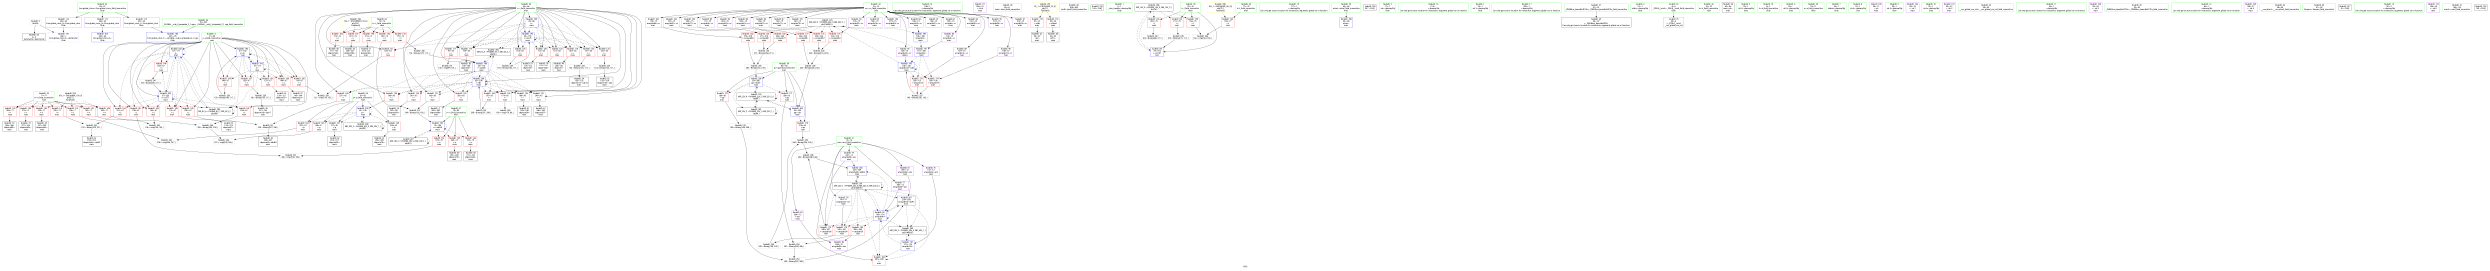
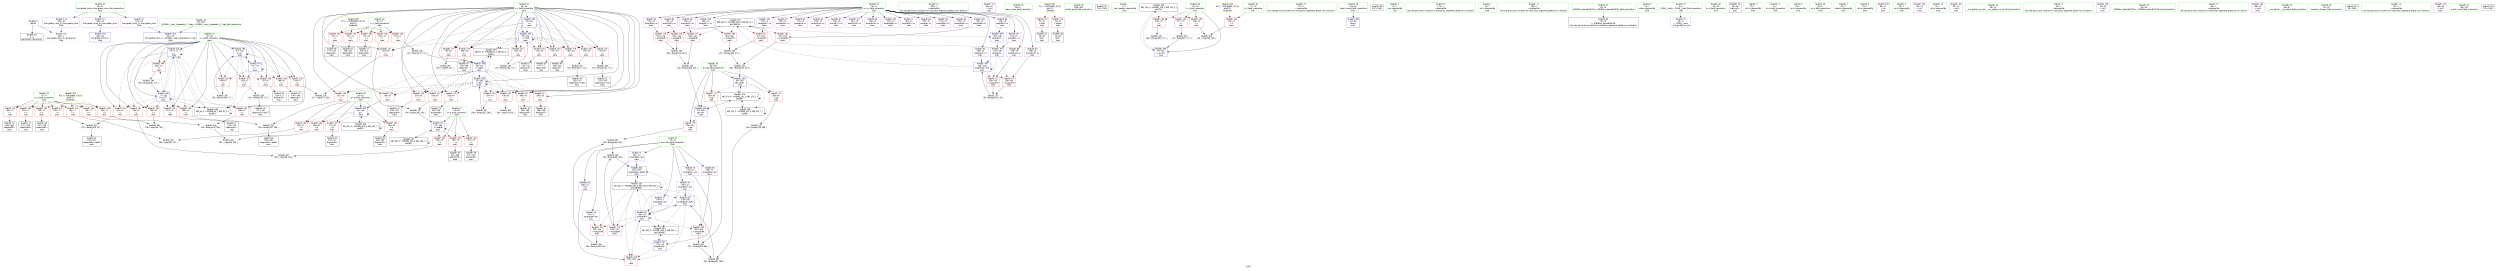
(904, 55) -> (980, 55)
(872, 198) -> (669, 206)
(849, 238) -> (707, 202)
